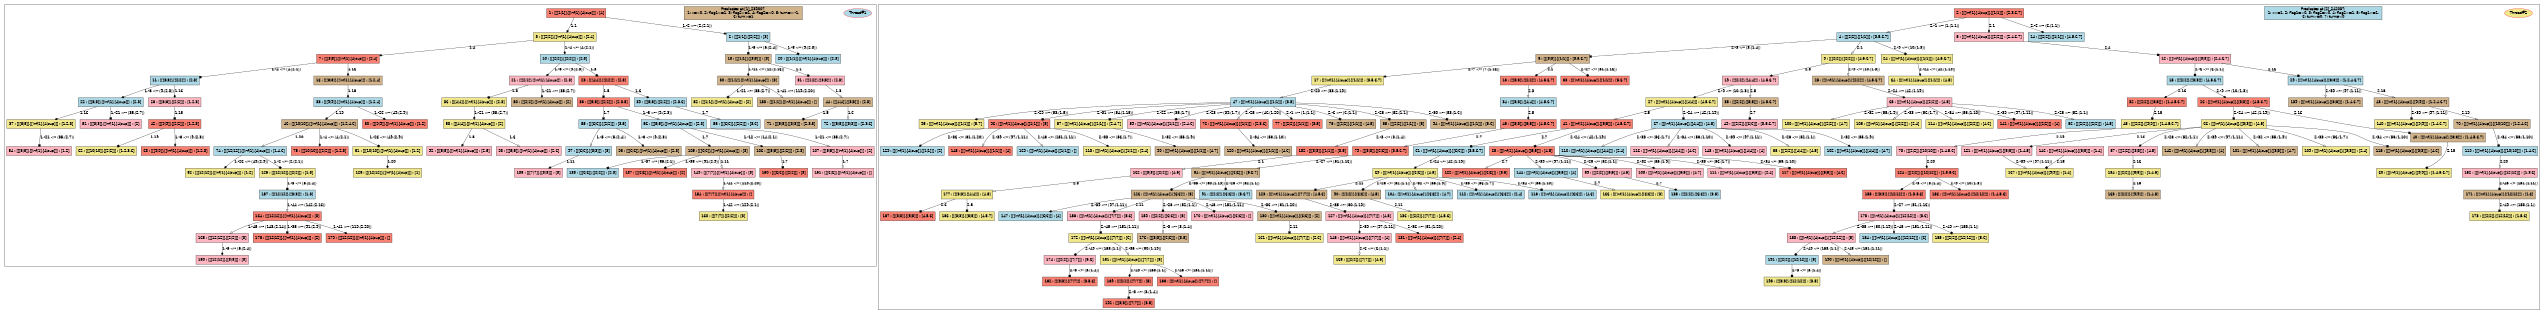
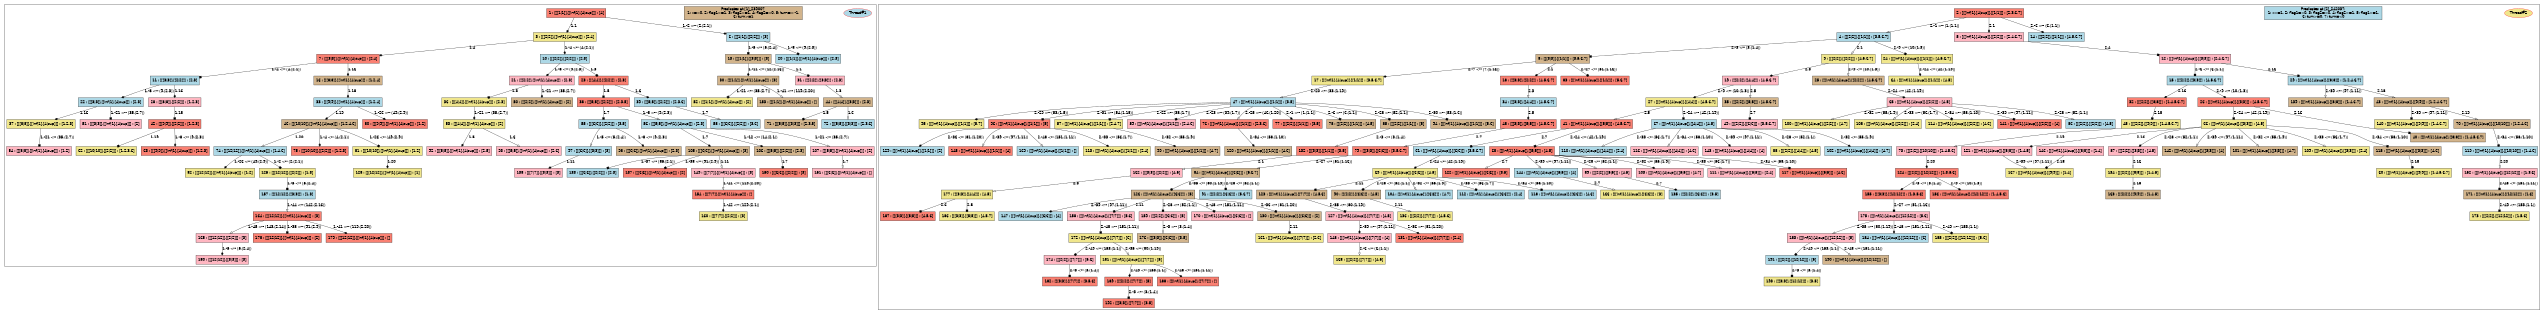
(1940, 112) -> (1940, 112)
(2442, 157) -> (2410, 161)
(1573, 160) -> (1573, 160)
